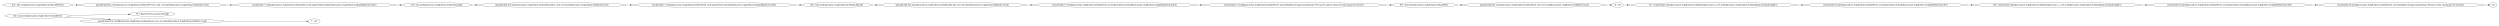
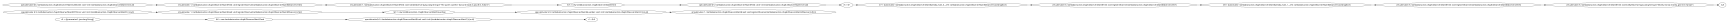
(38, 5) -> none
(837, 5) -> none
(99, 15) -> (153, 20)
